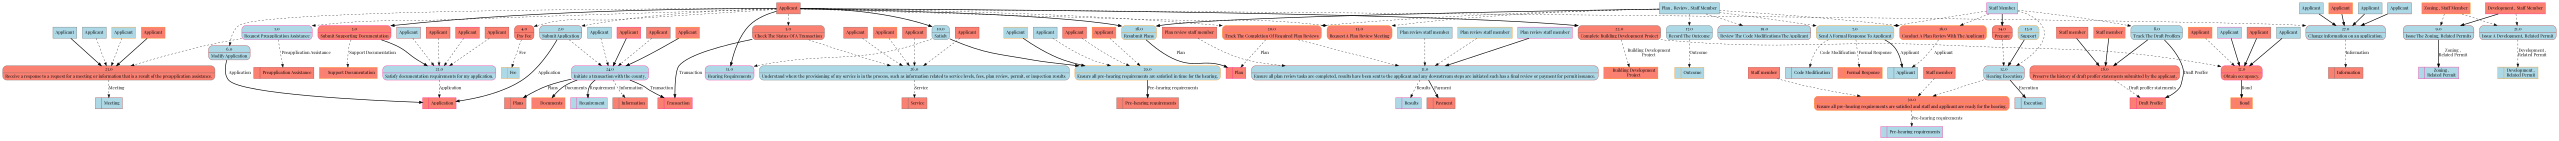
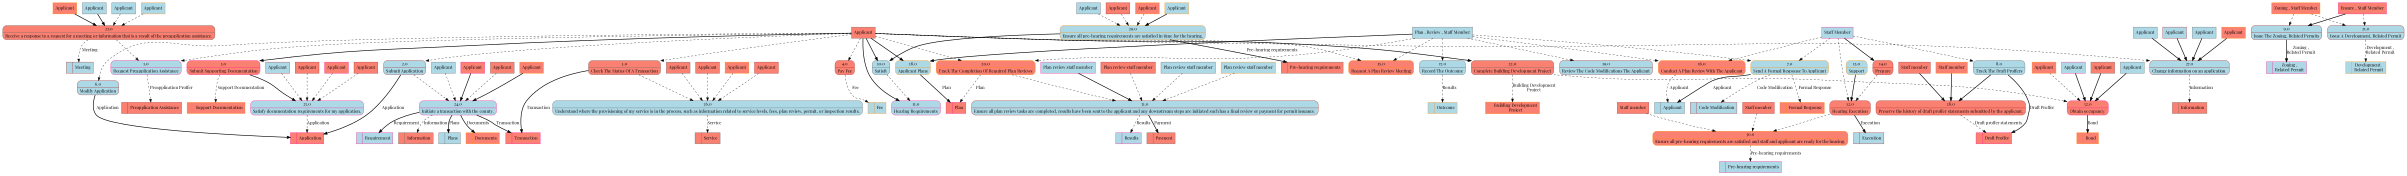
(2515, 8) -> (2362, 8)
(1139, 36) -> (913, 71)
(188, 50) -> (128, 51)
(306, 53) -> (171, 88)
(1698, 53) -> (1450, 88)
(1012, 56) -> (962, 39)
(2004, 73) -> (1850, 108)
(515, 103) -> (450, 138)
